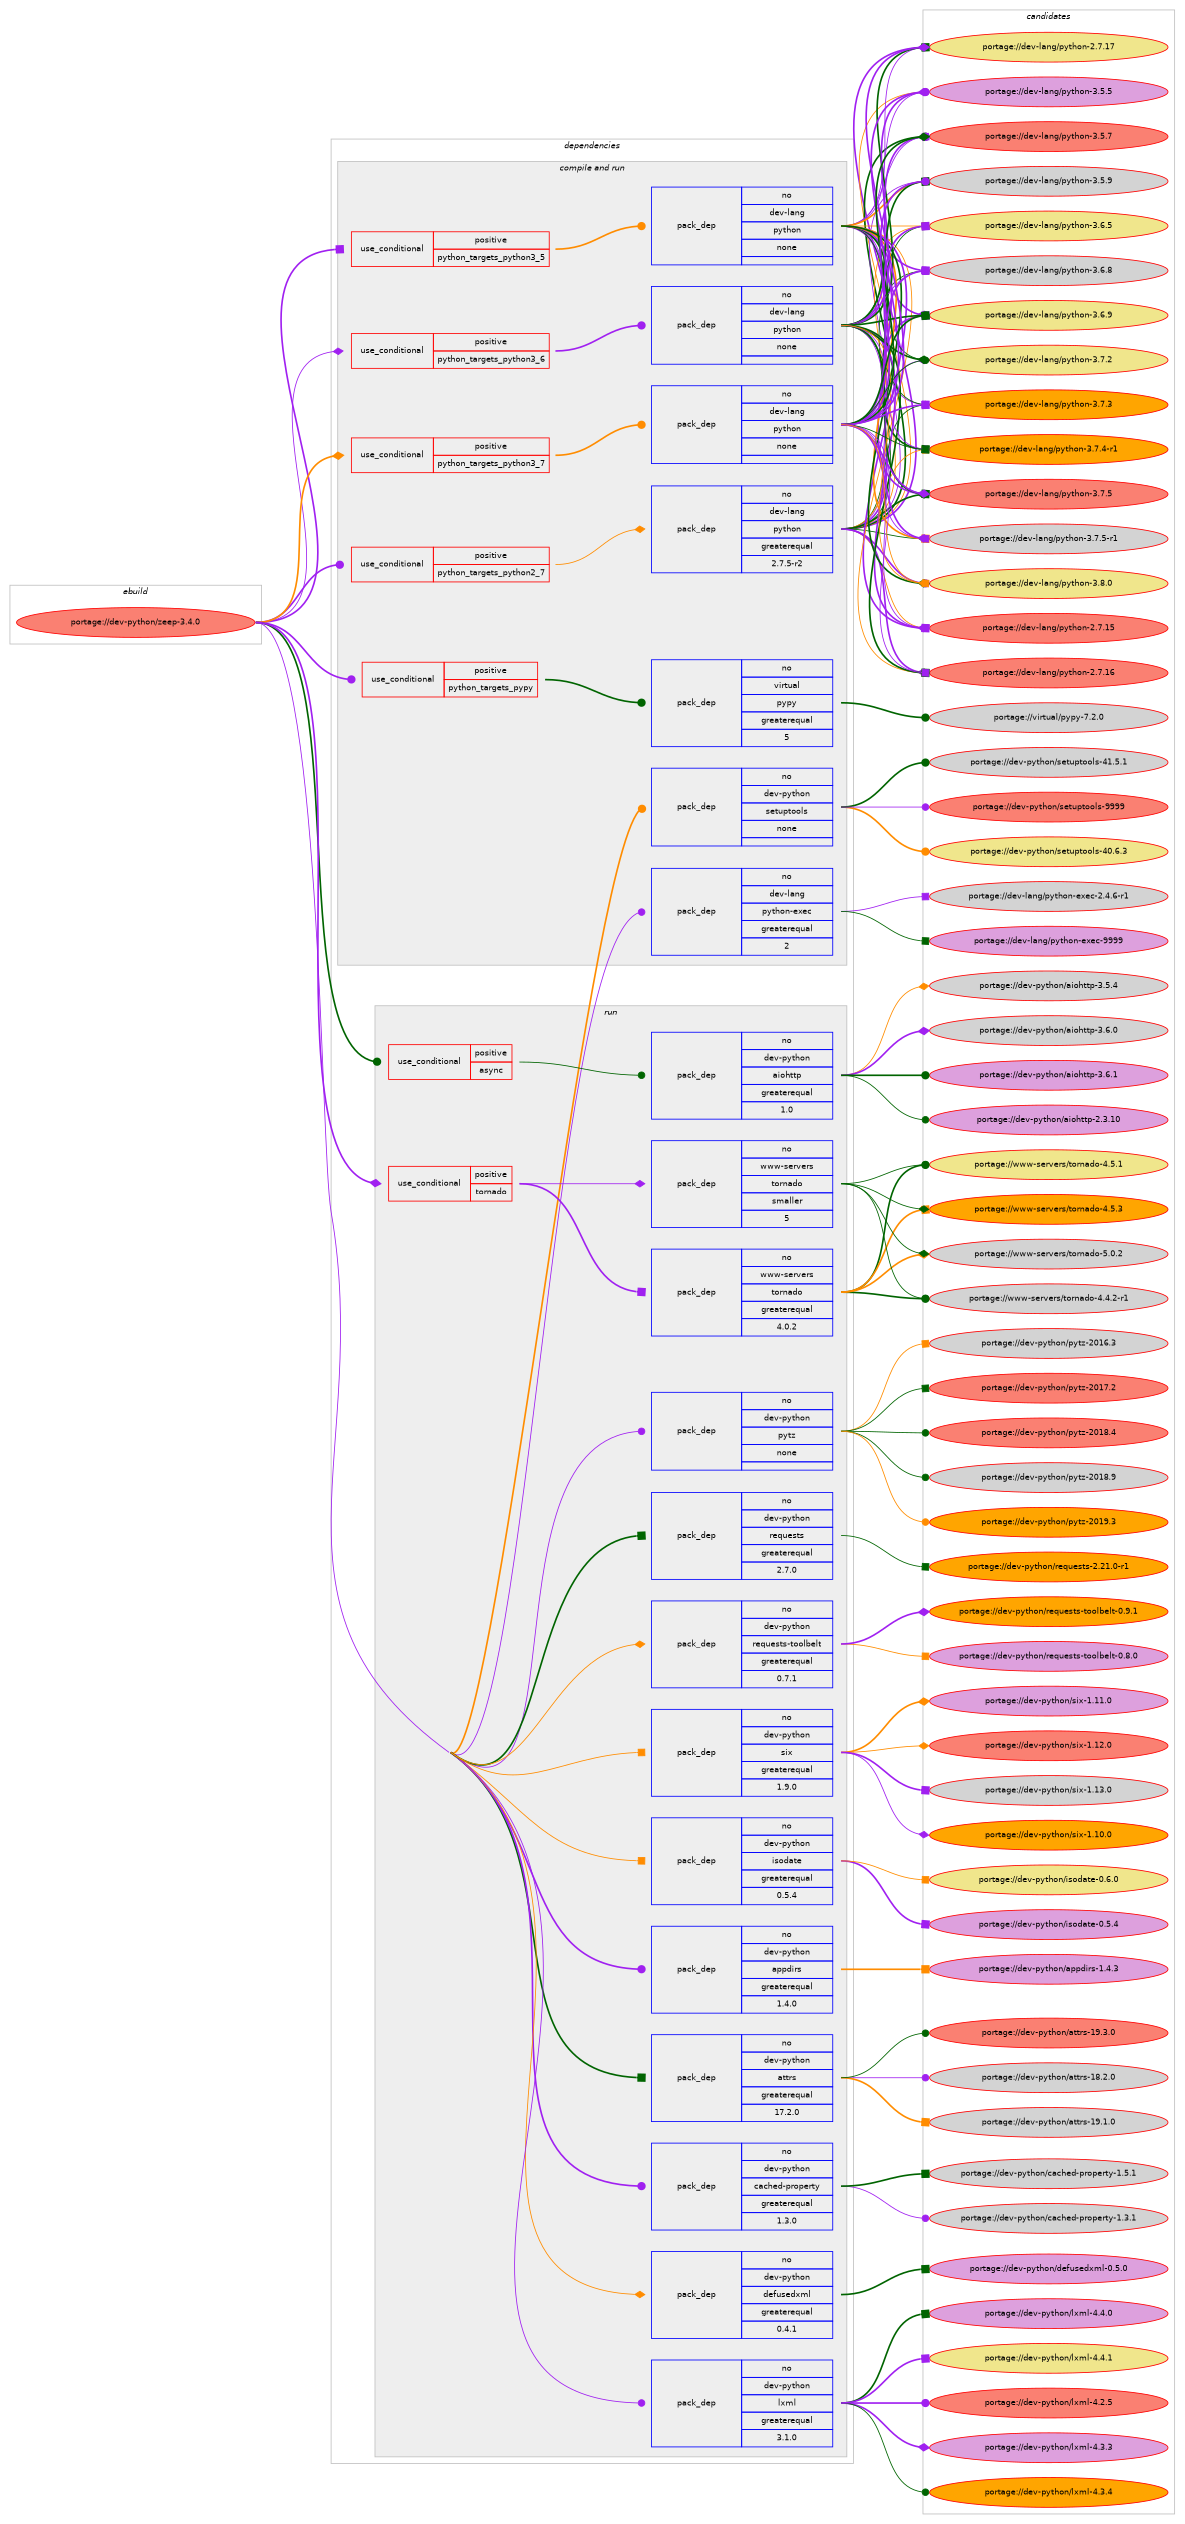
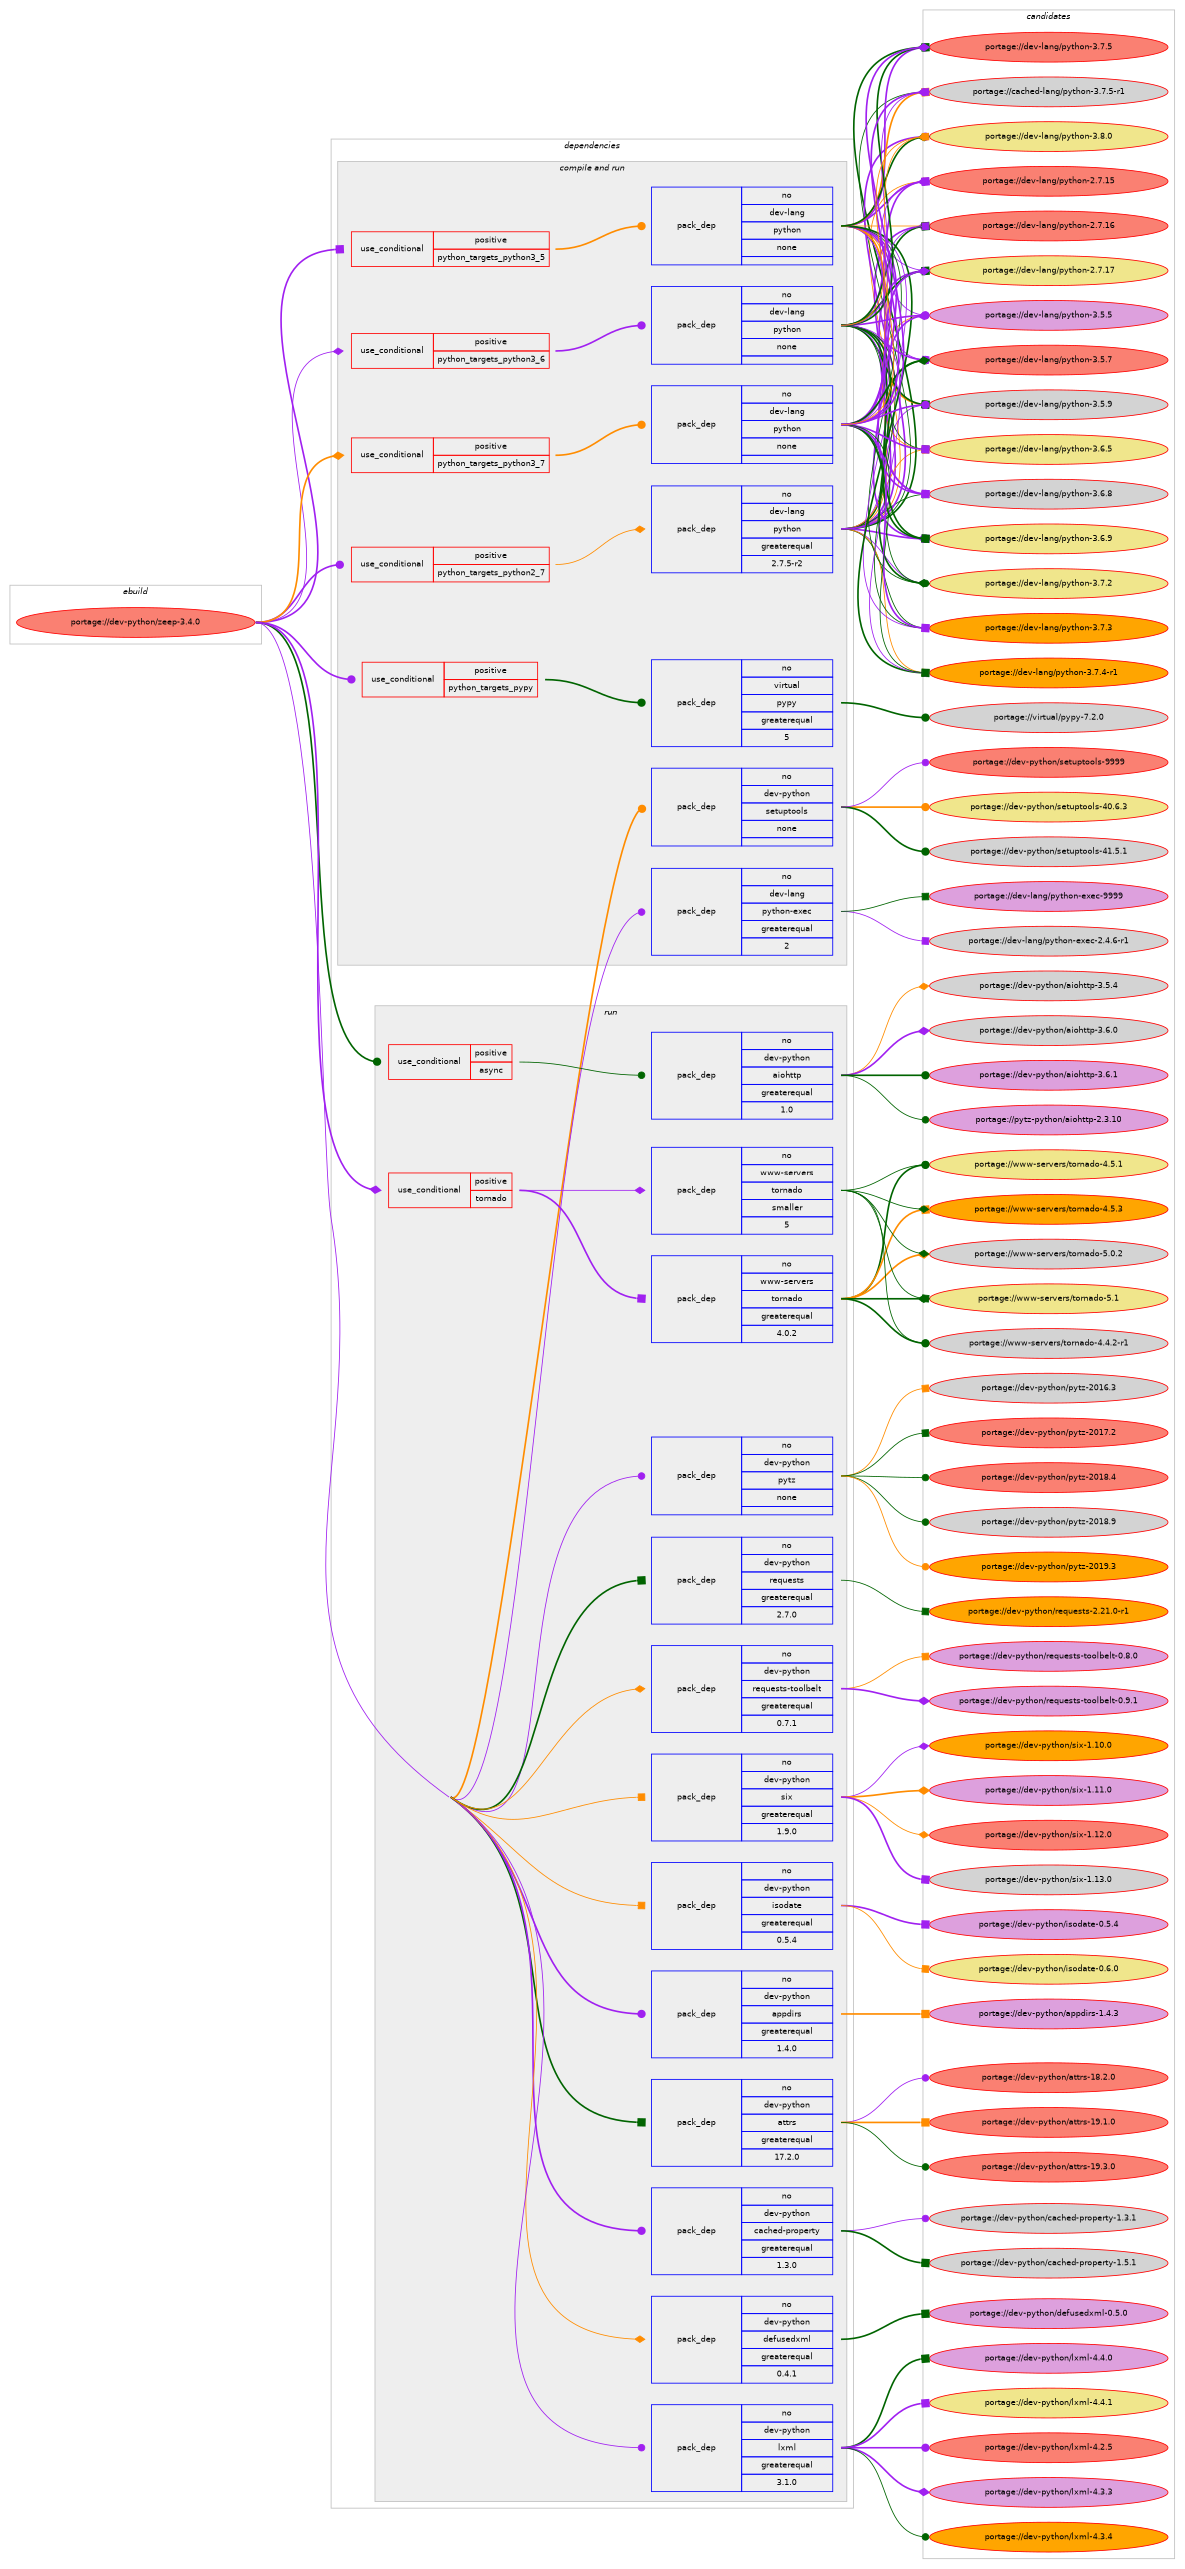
(1049, 539) -> (1049, 92)
(1049, 1120) -> (1049, 1120)
none -> (1049, 1299)
(1049, 1612) -> (1049, 1701)
(1049, 2078) -> (1049, 2078)
(1049, 2122) -> (1049, 2122)
